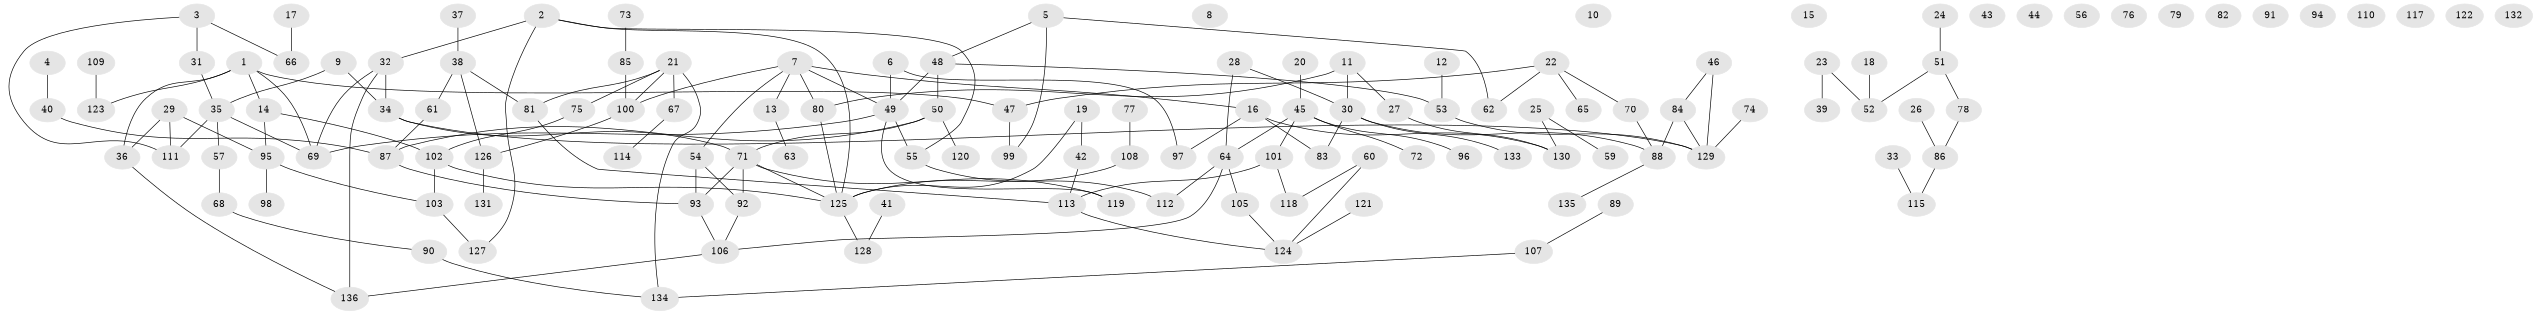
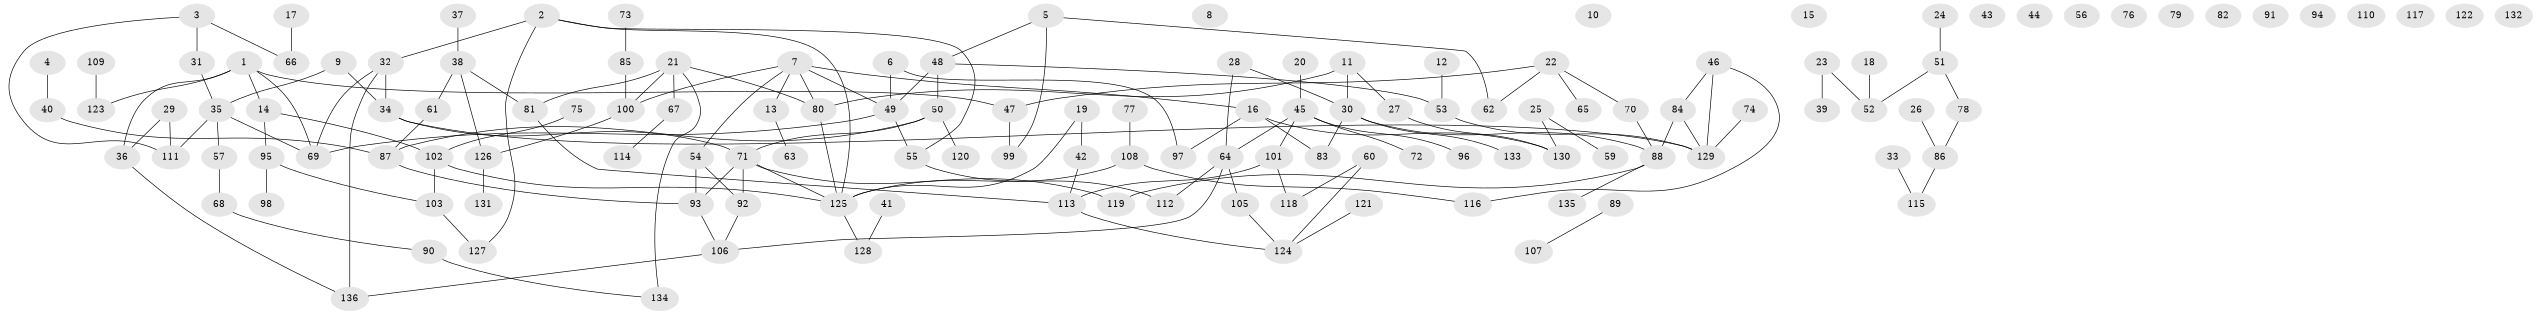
(625, 87) -> (748, 83)
(213, 131) -> none
(996, 189) -> (1387, 181)
none -> (1473, 205)
(1097, 275) -> none
